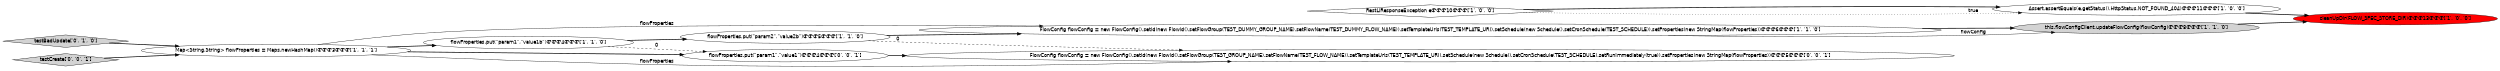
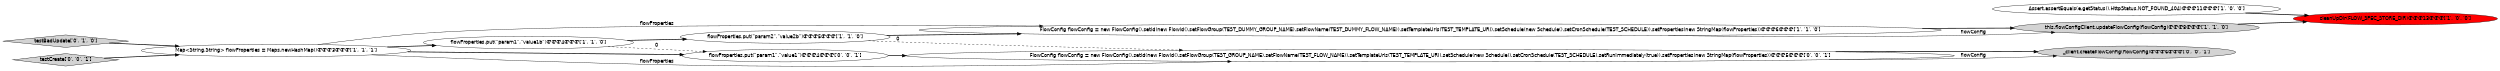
(1430, 11) -> none
none -> (2136, 52)
